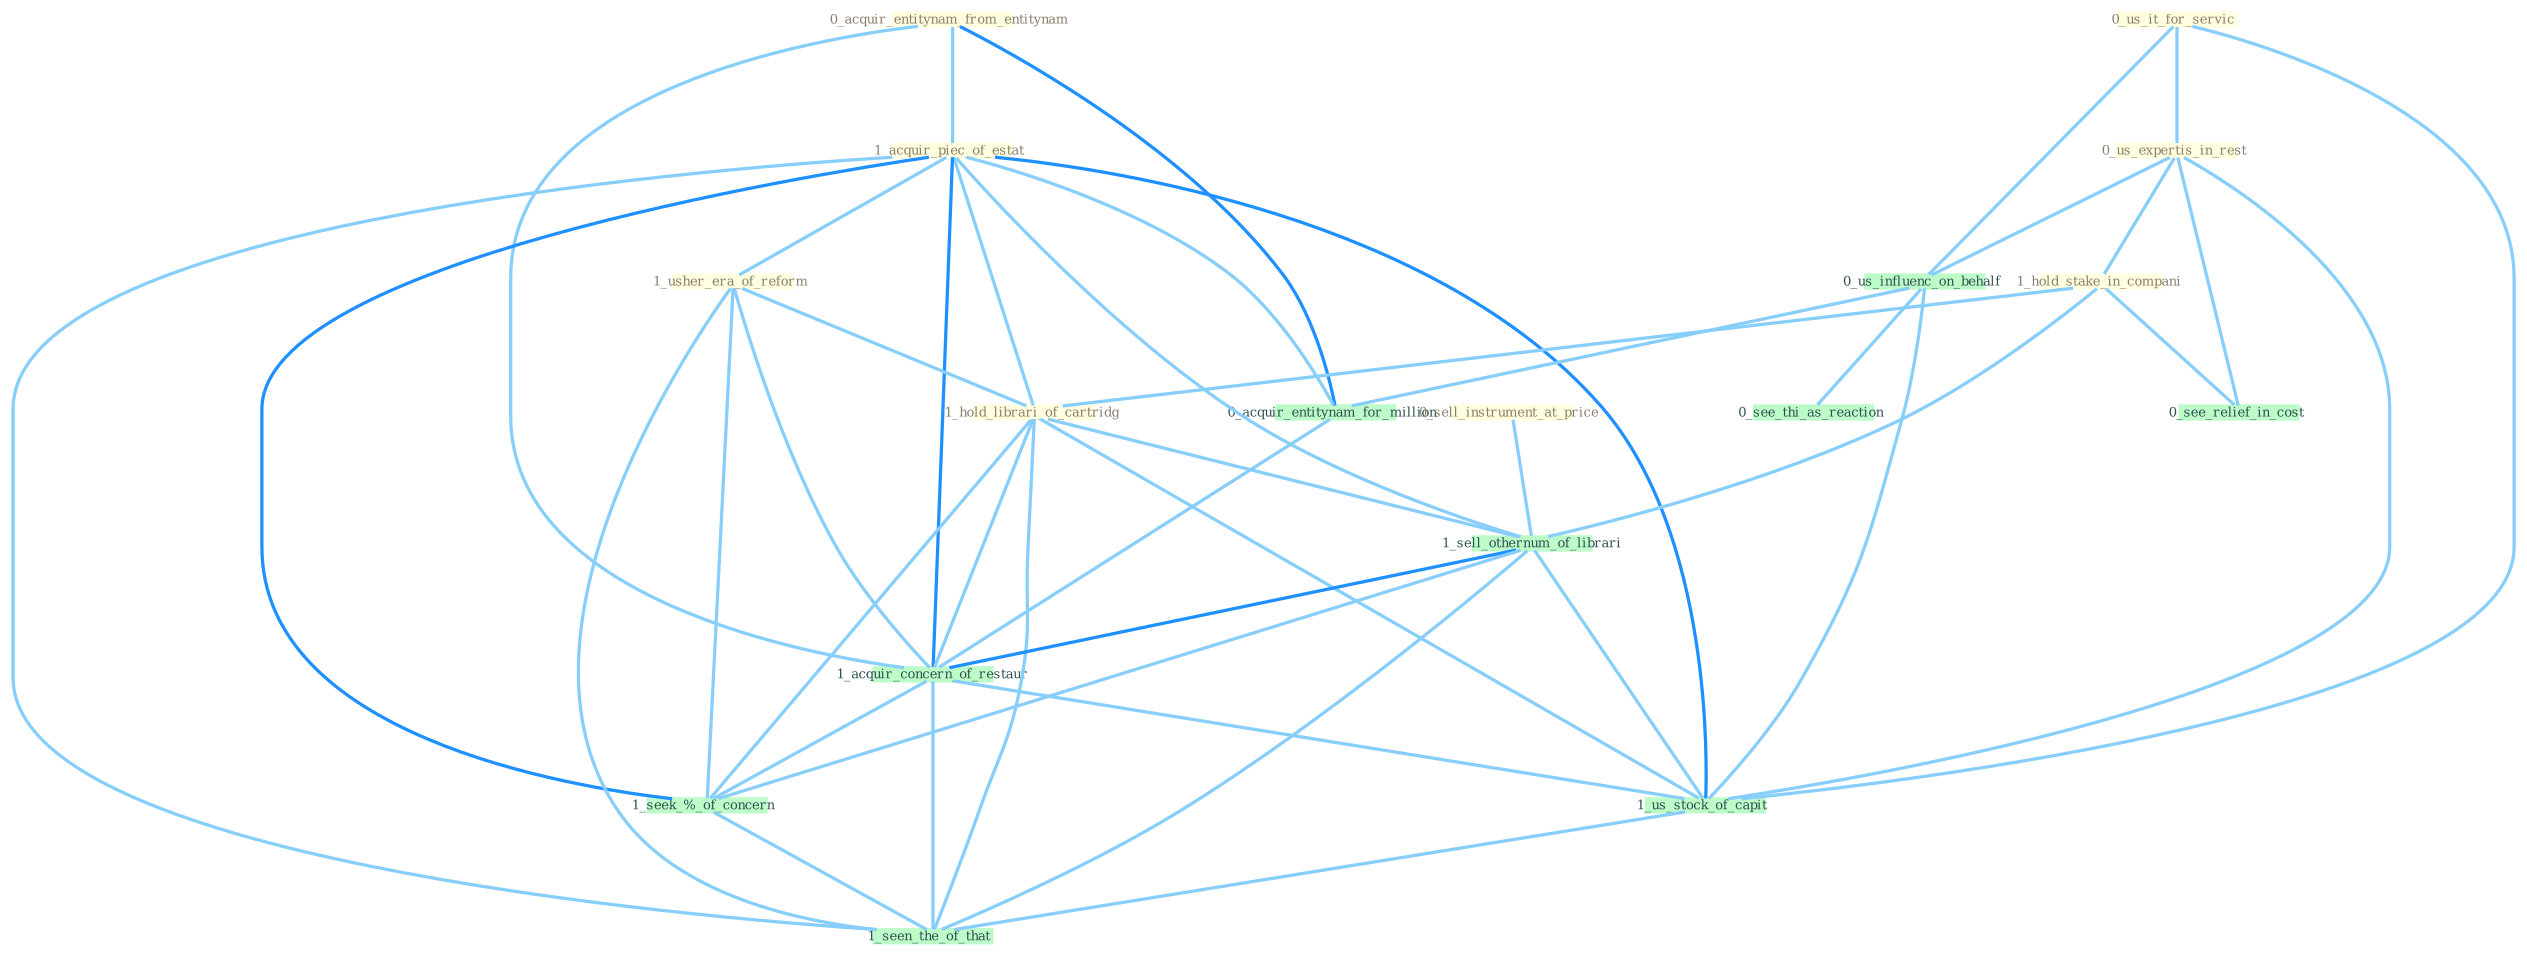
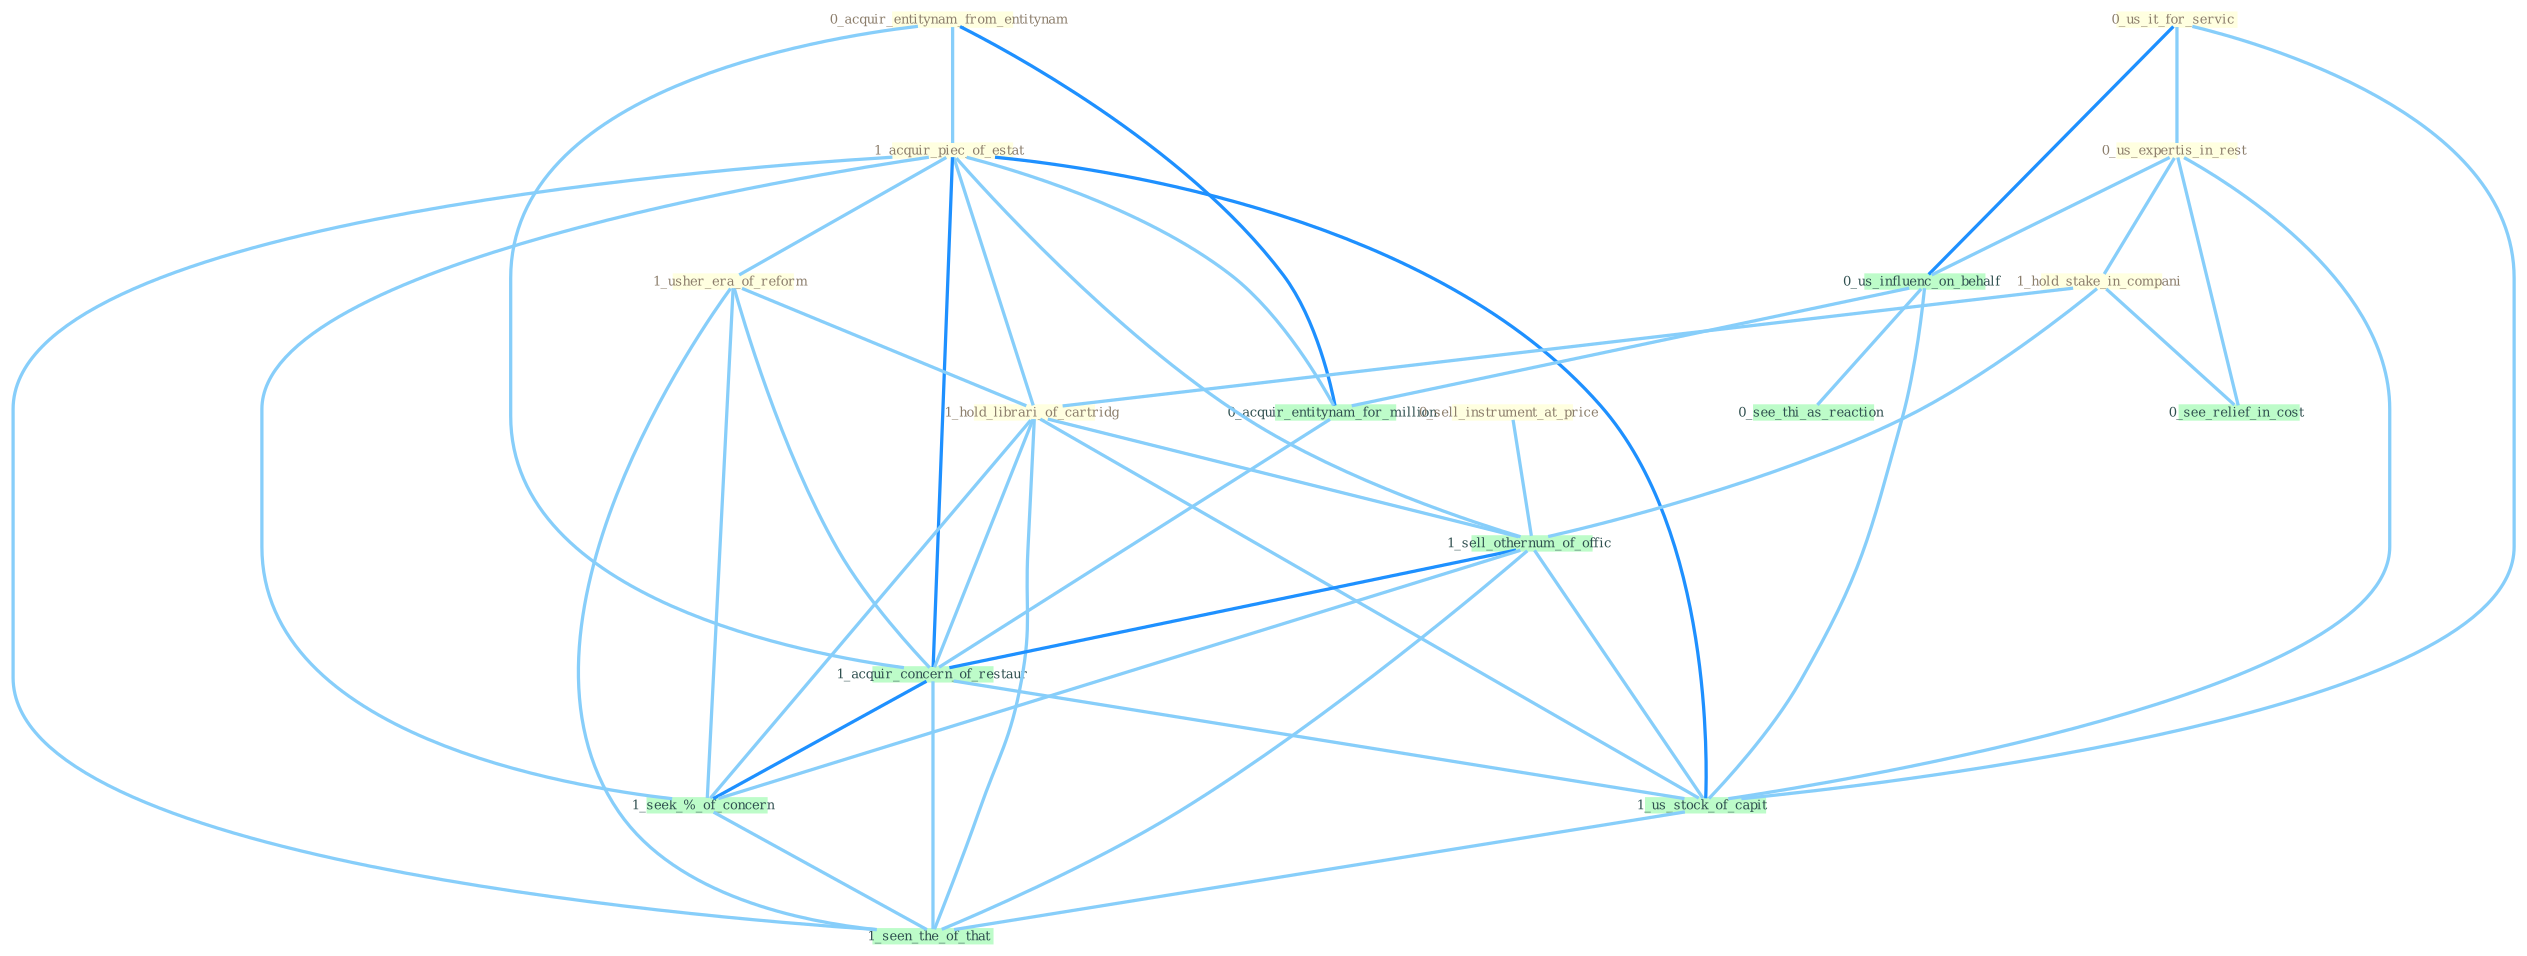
(2051, 150) -> (2051, 150)
(278, 373) -> (278, 373)
(1532, 543) -> (1532, 543)
(820, 740) -> (820, 740)
